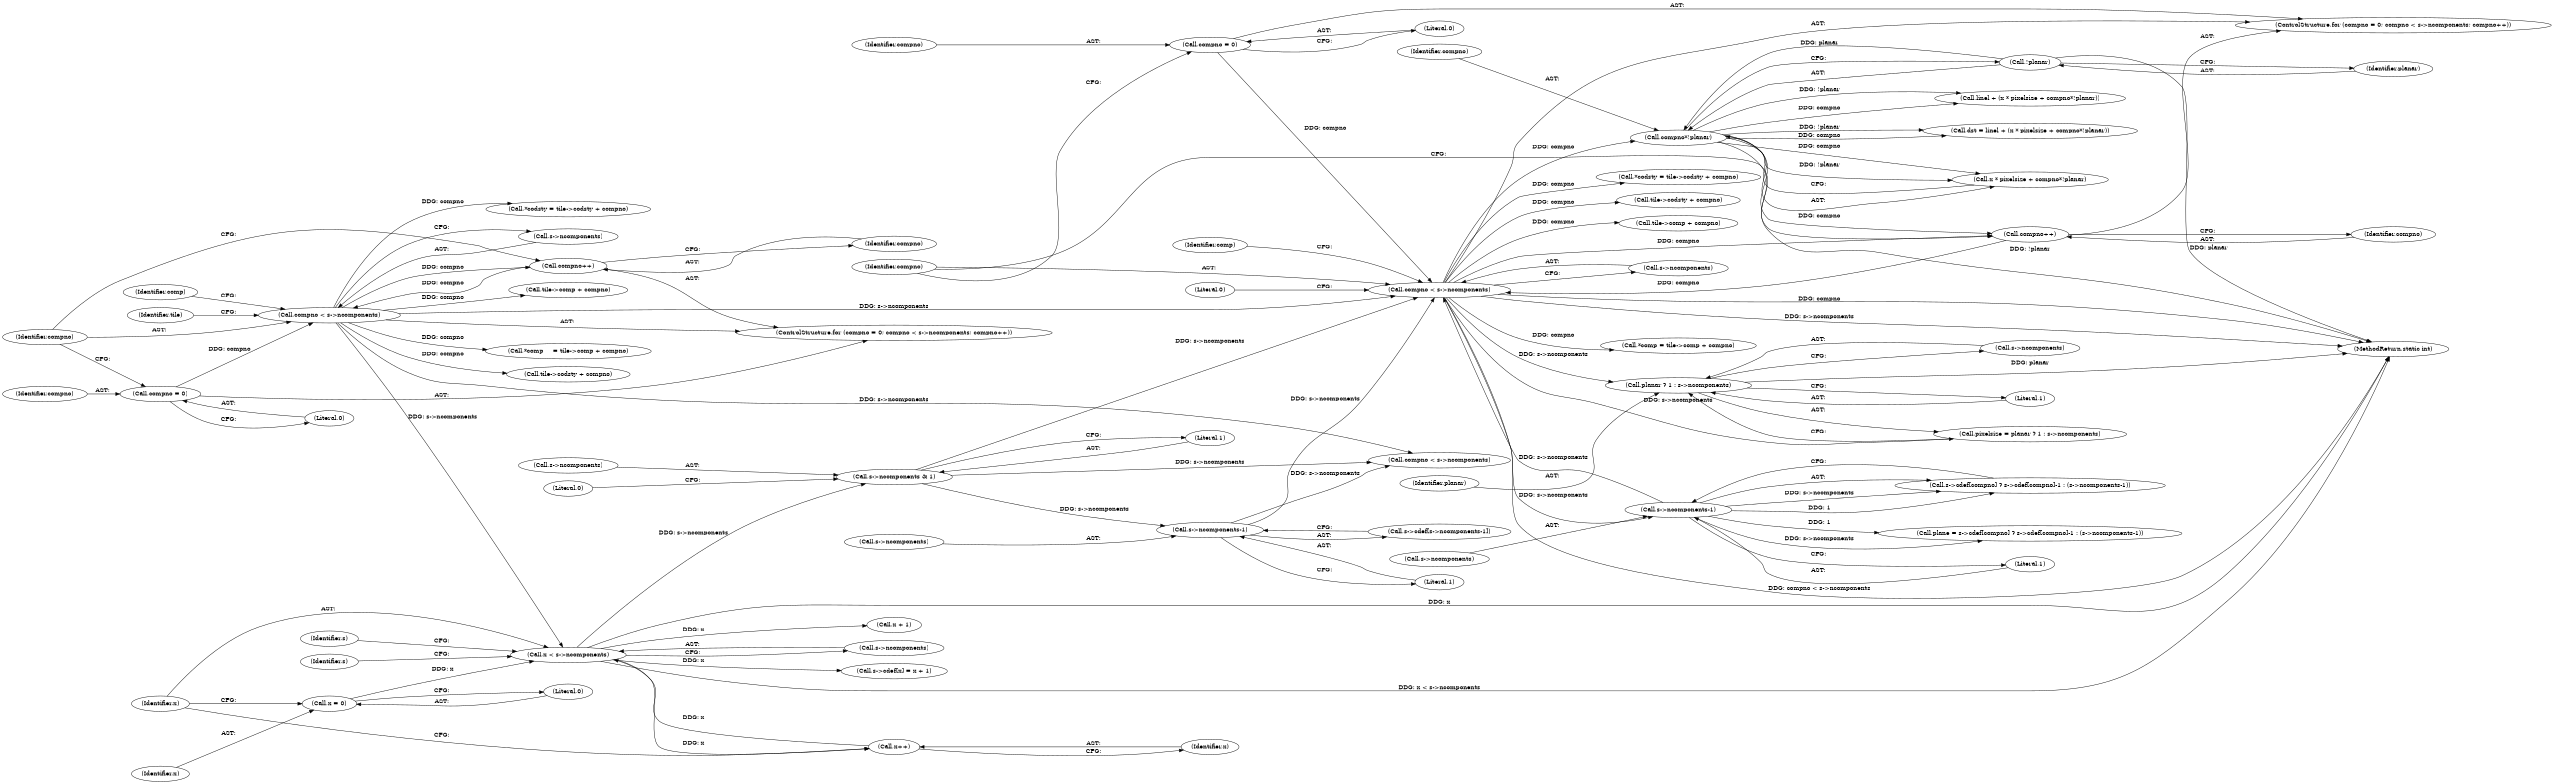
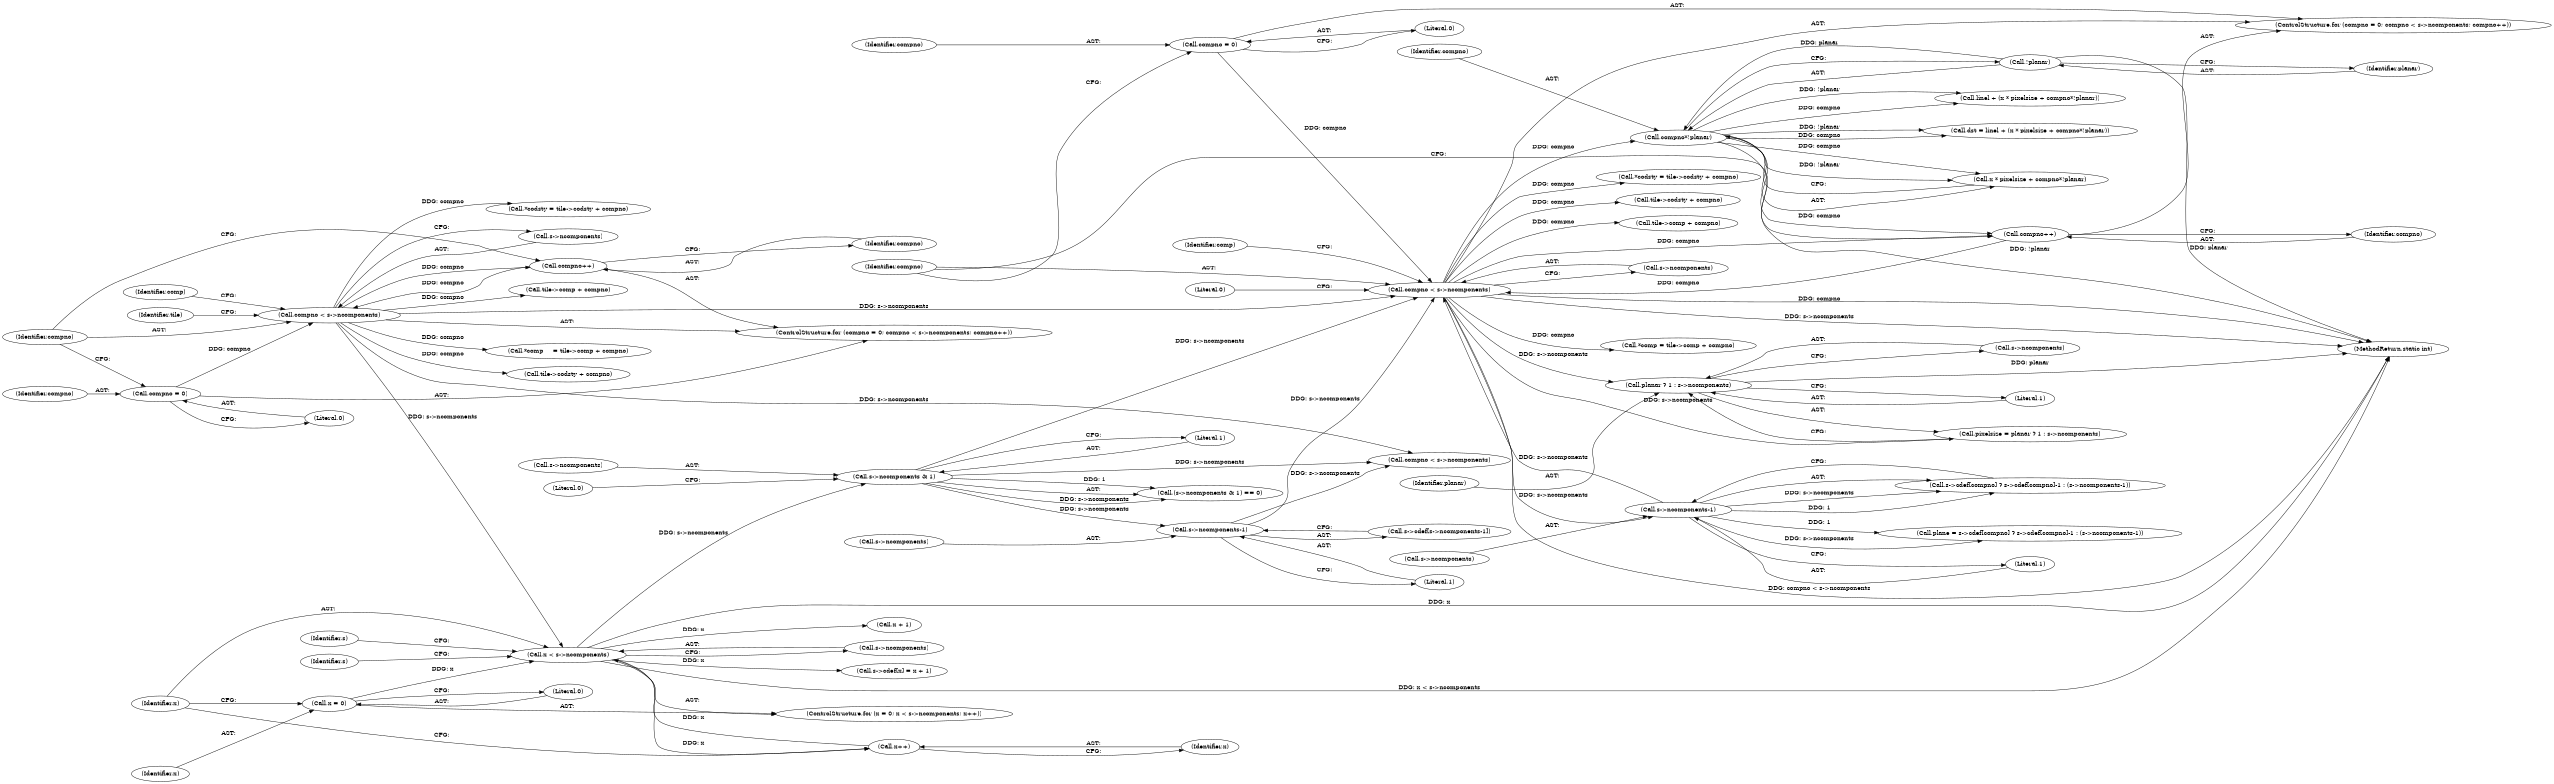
none -> (1210, 493)
none -> (894, 714)
